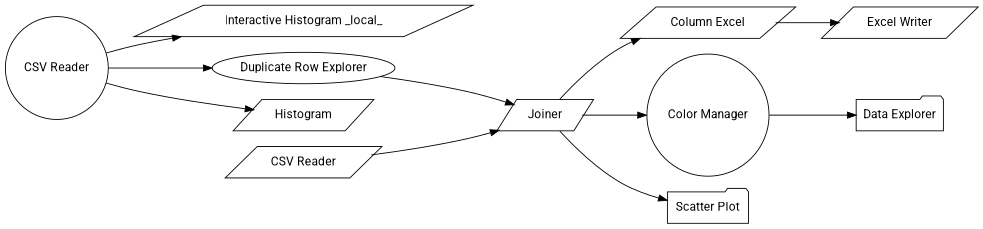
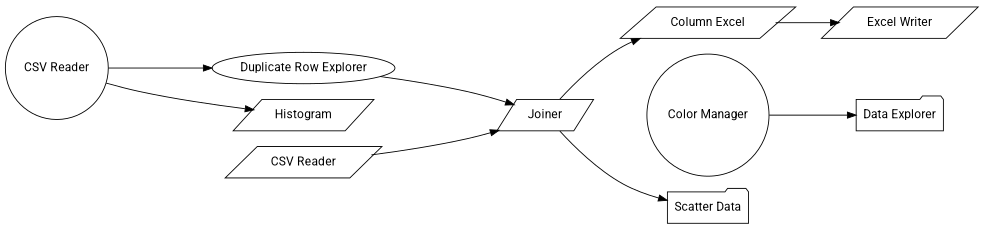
(304, 21) -> none
(610, 115) -> none
(708, 208) -> (708, 208)
